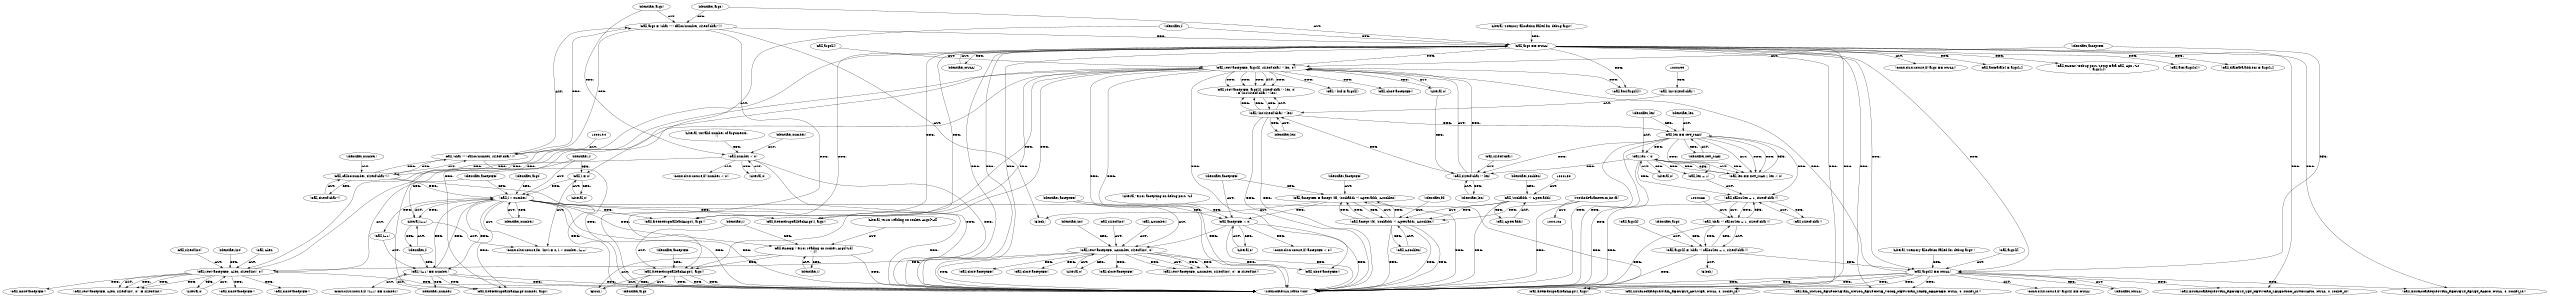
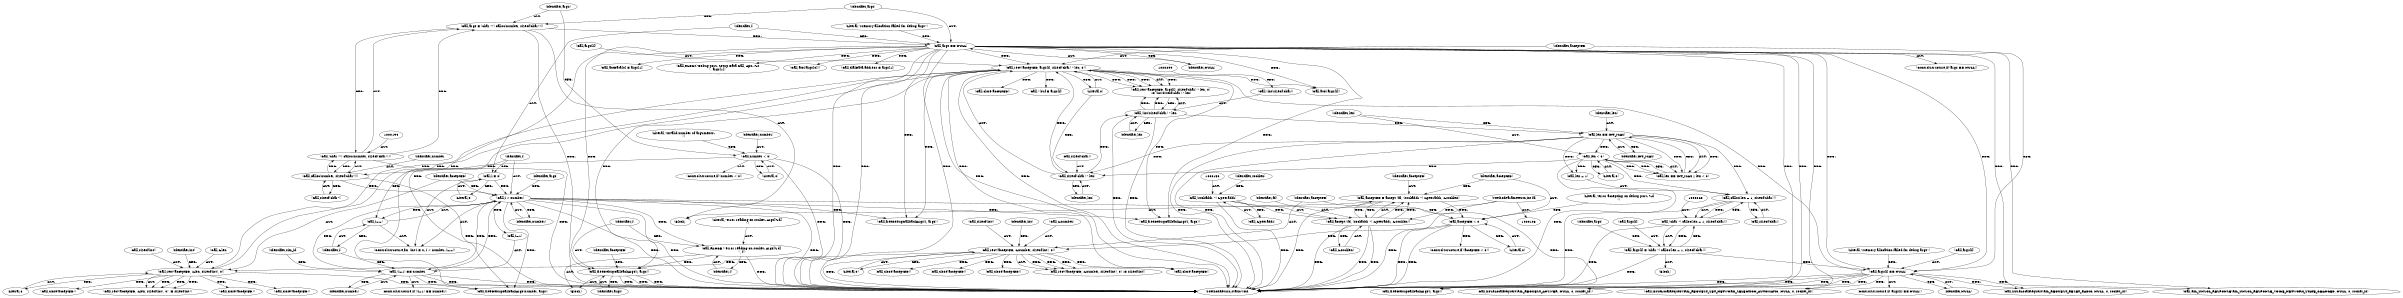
(417, 222) -> (375, 222)
none -> (283, 250)
